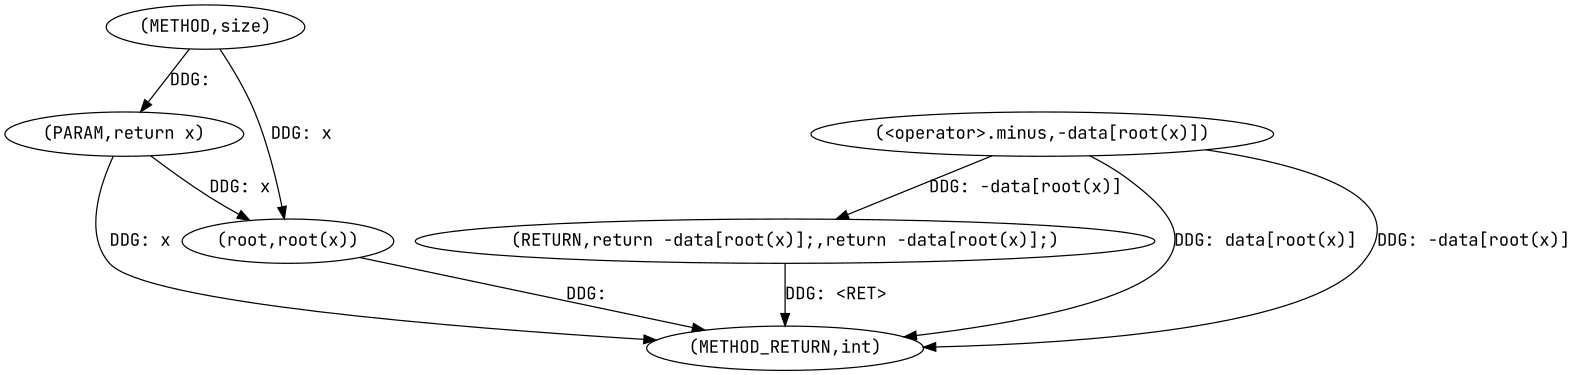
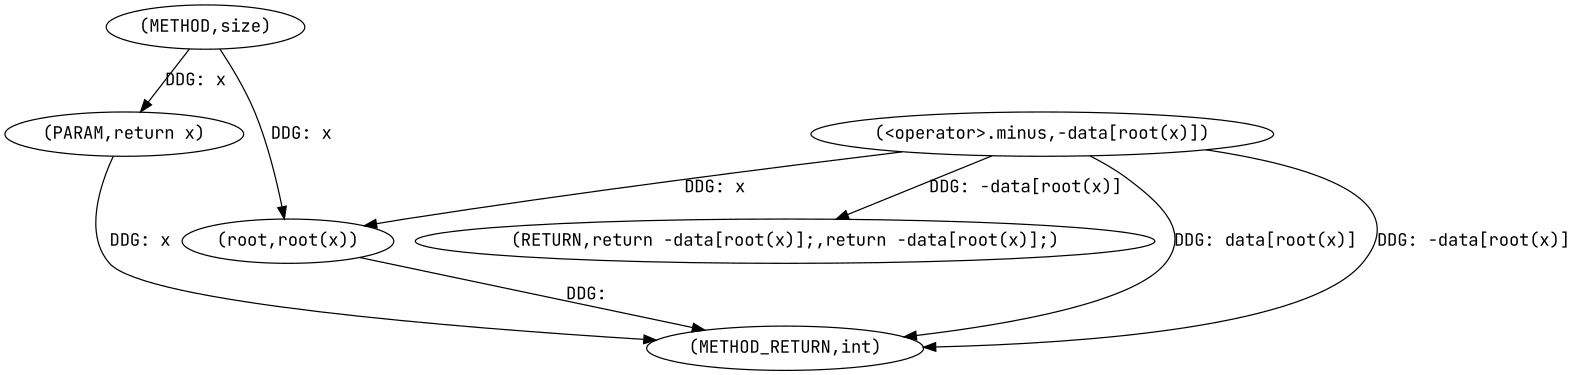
(196, 81) -> (196, 81)
(194, 187) -> (639, 185)
(785, 289) -> none
